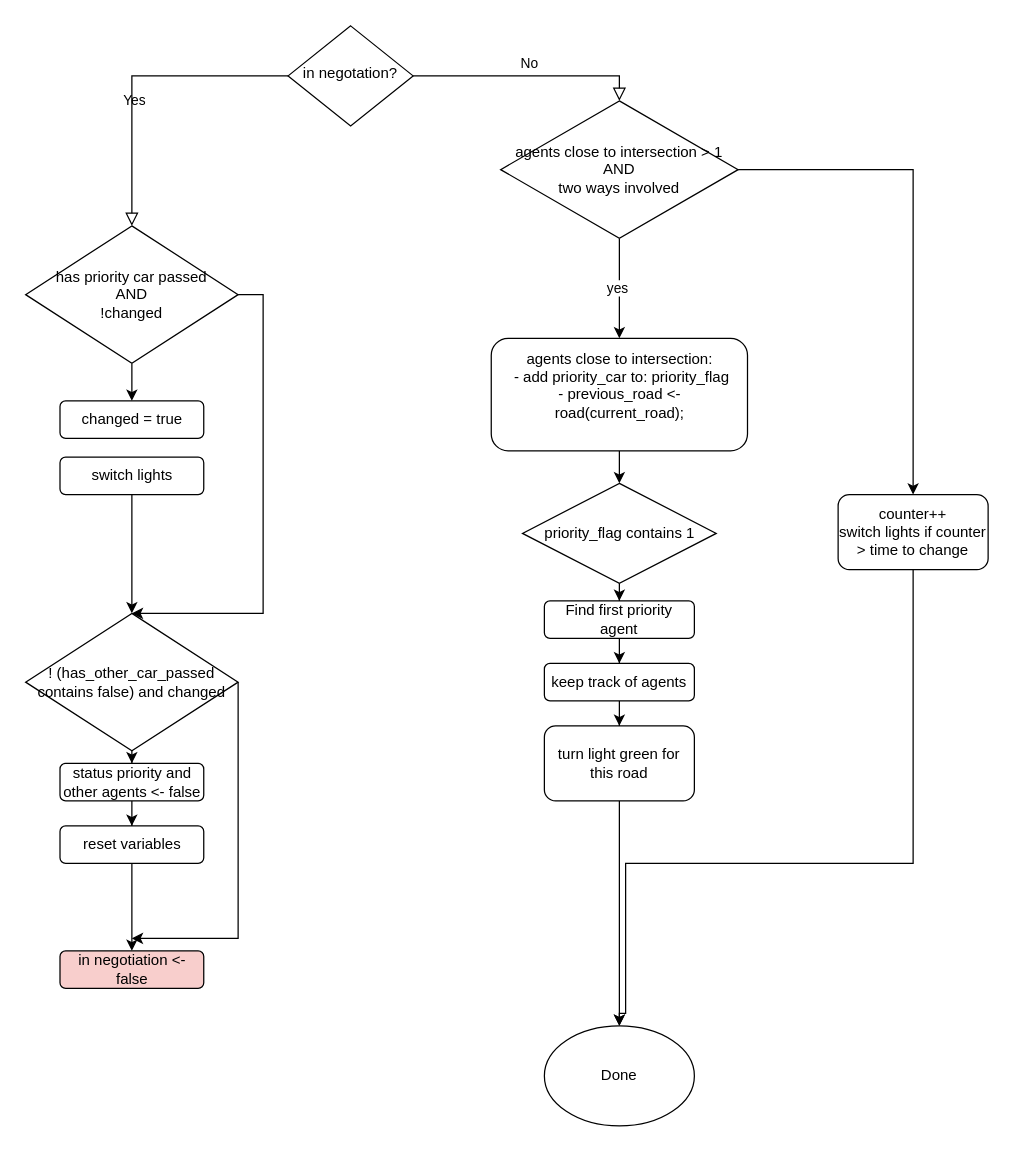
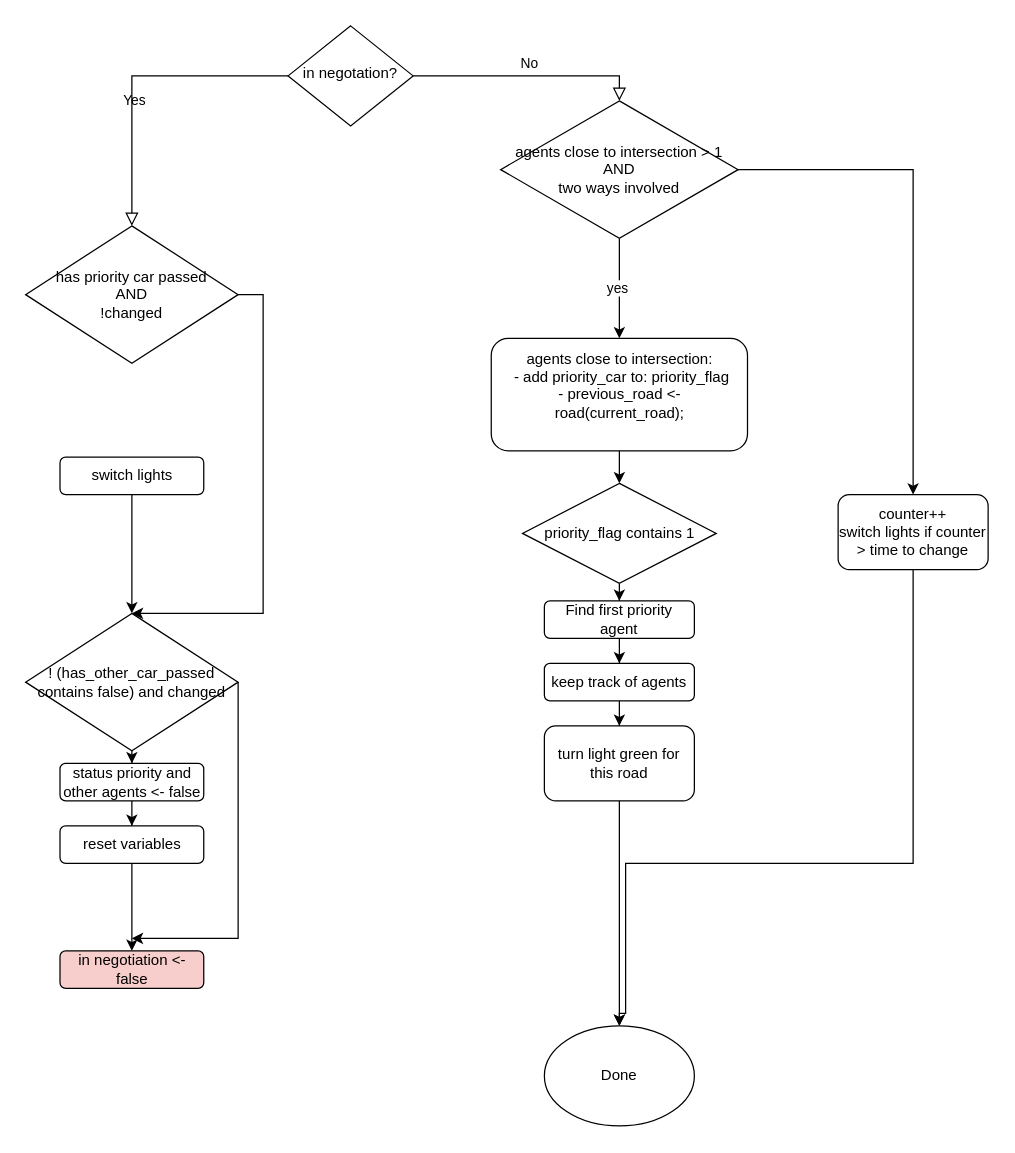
(132, 386) -> none
(132, 419) -> none
